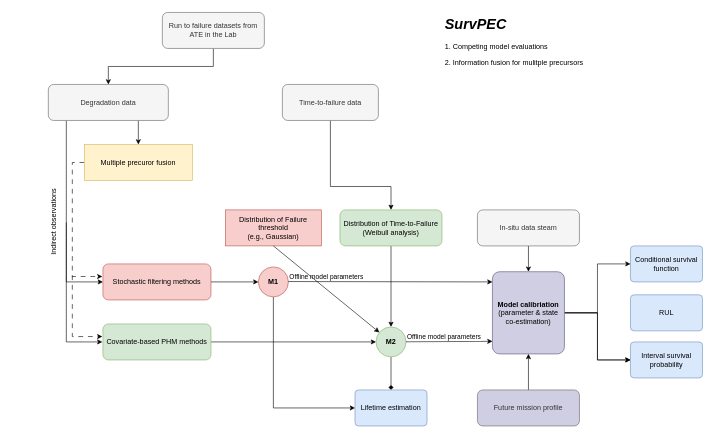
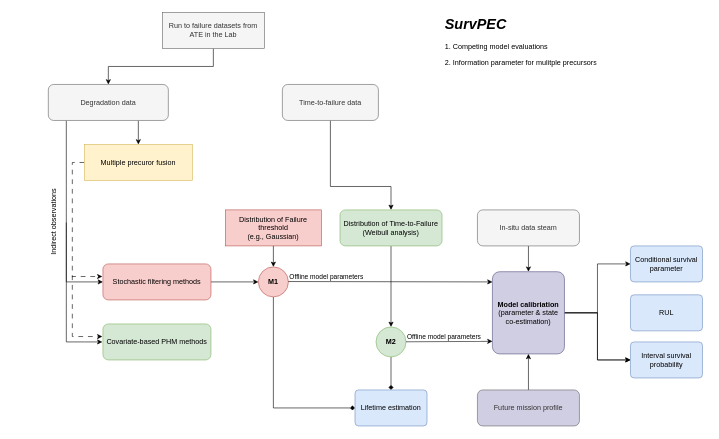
(525, 19) -> (532, 19)
(213, 30) -> (213, 30)
(666, 264) -> (666, 264)
(325, 288) -> (273, 254)
(370, 342) -> none
(349, 408) -> (349, 408)
